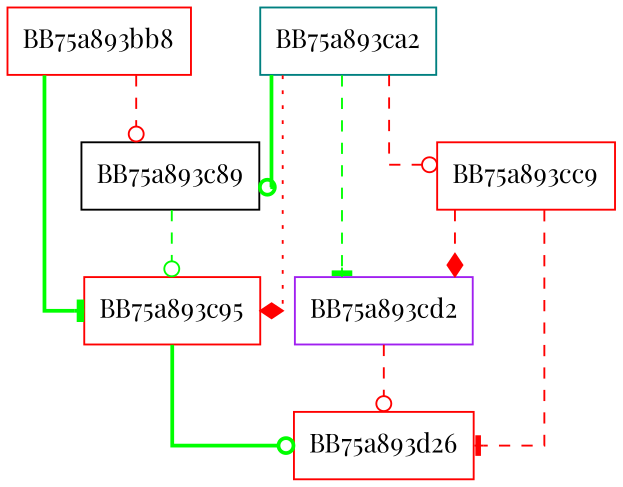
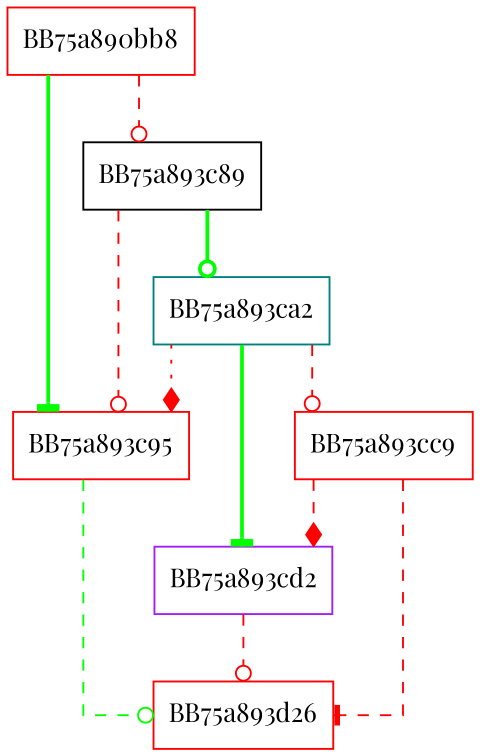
(99, 41) -> (101, 41)
(271, 132) -> (207, 236)
(342, 171) -> (242, 441)
(172, 236) -> (118, 303)
(175, 446) -> (83, 625)
